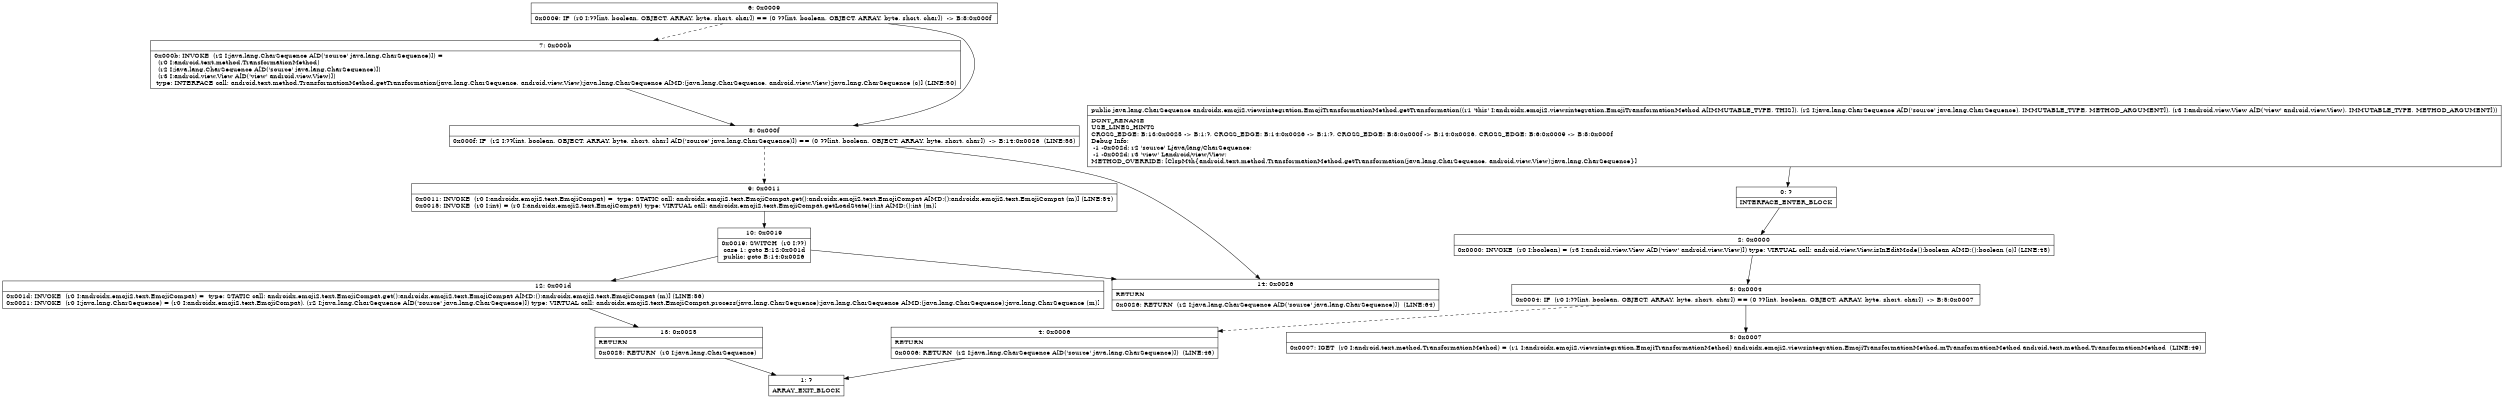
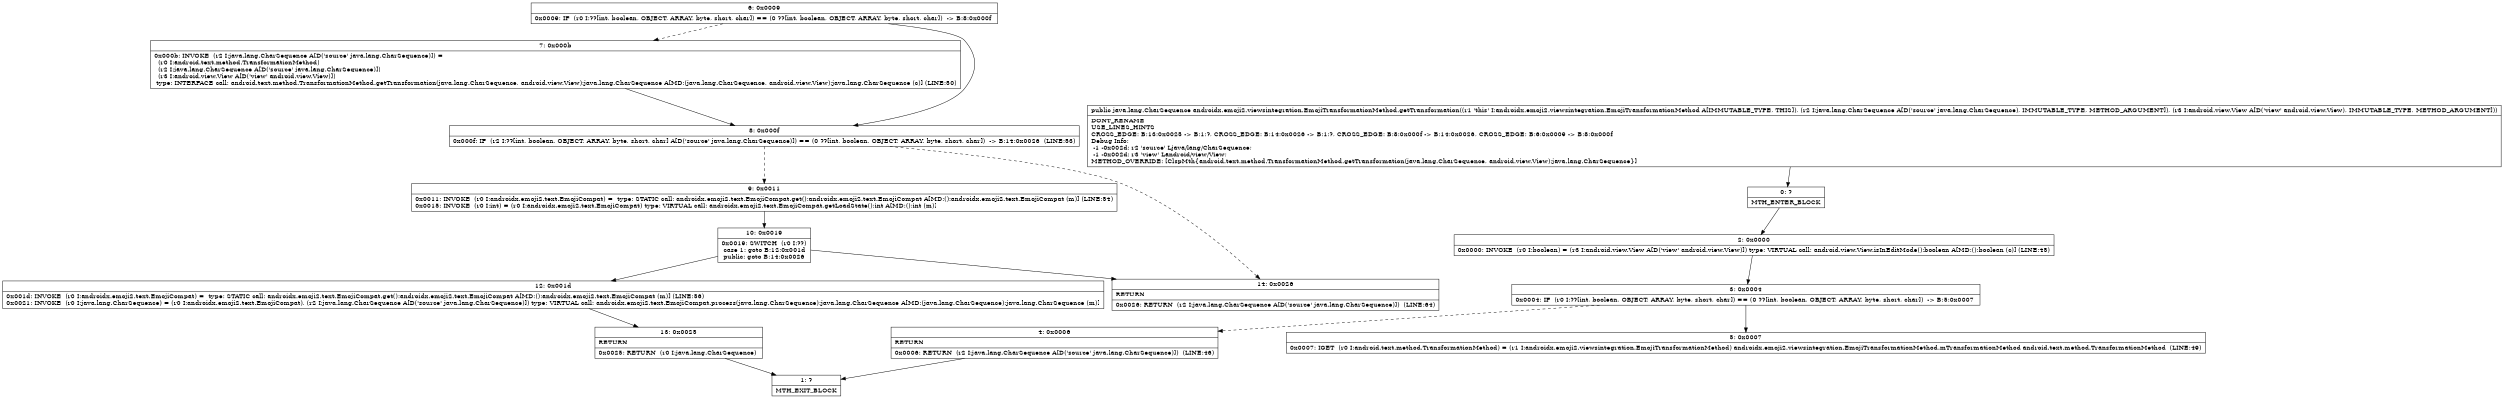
(1088, 174) -> (1088, 174)
(1786, 202) -> (1786, 202)
(806, 391) -> (806, 391)
